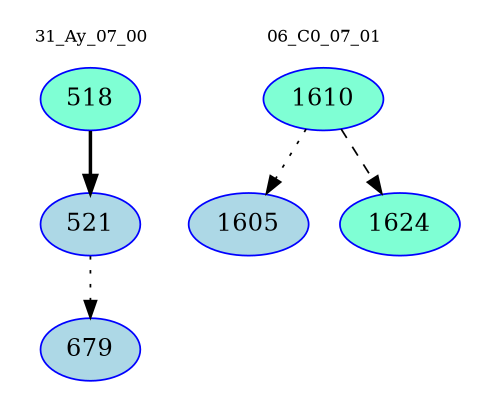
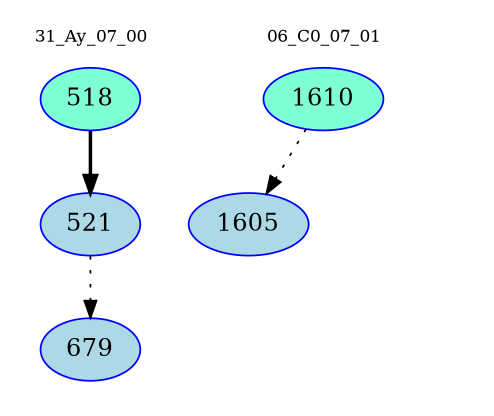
(400, 224) -> none
